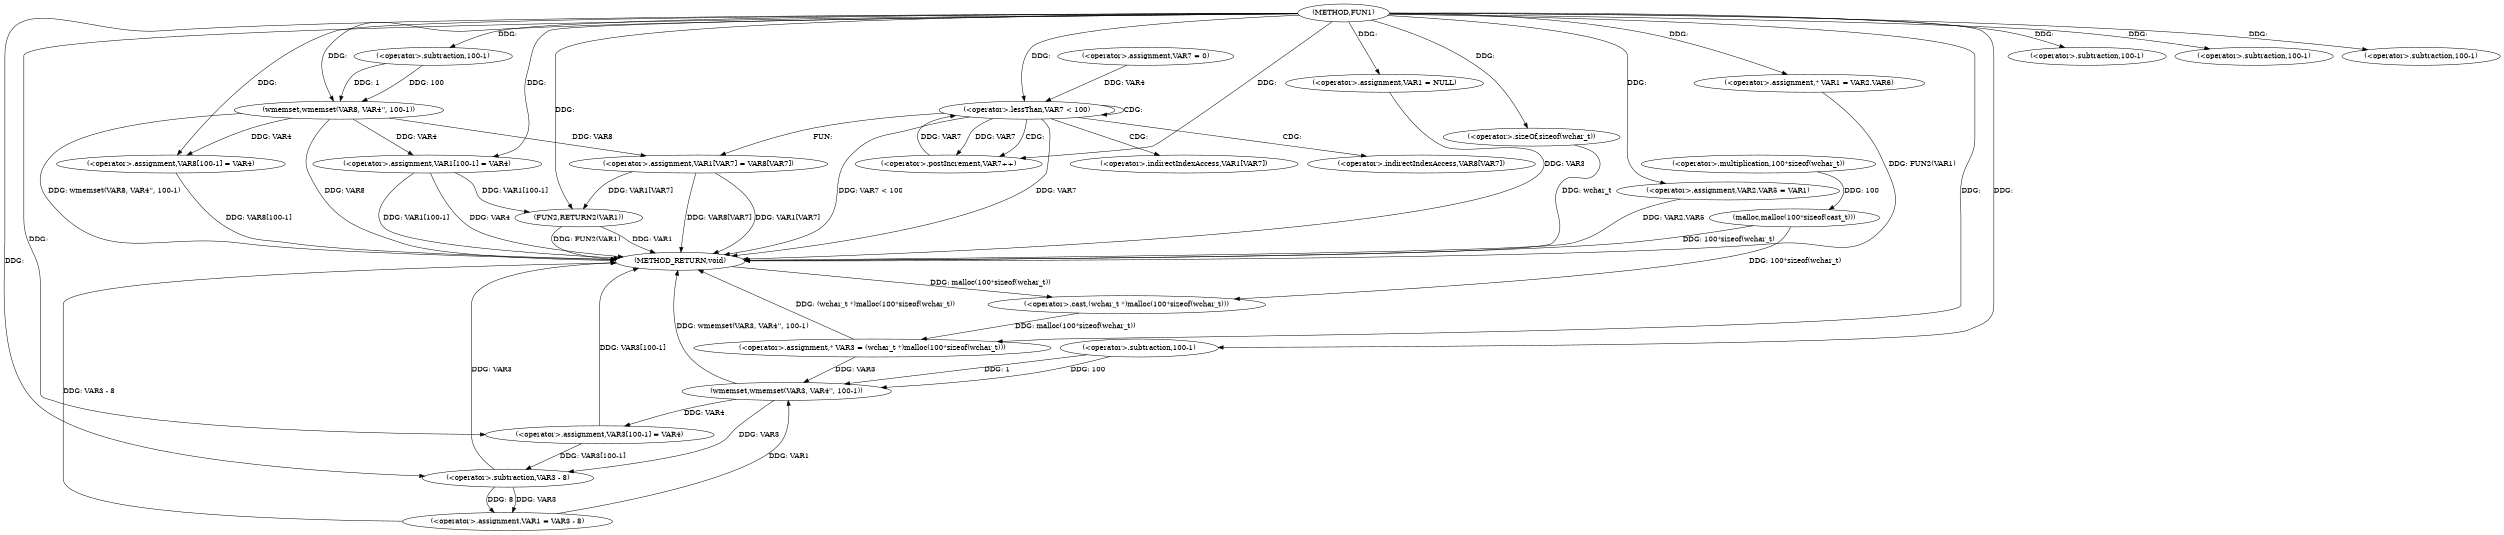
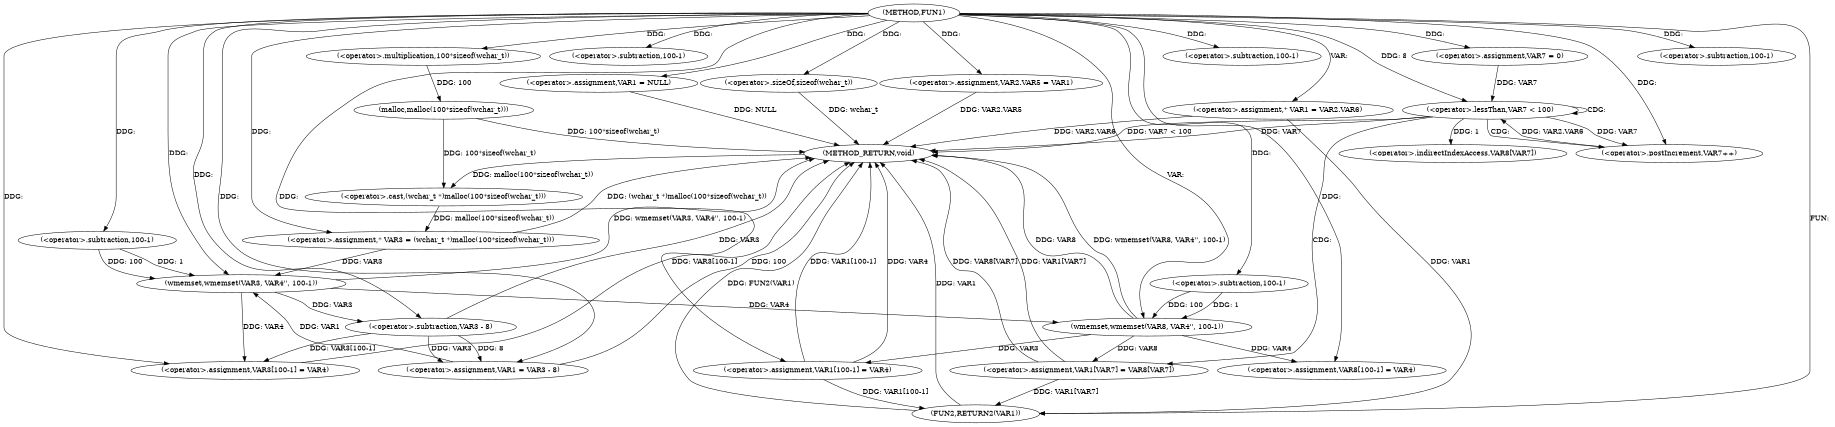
none -> (1251, 22)
none -> (678, 28)
none -> (206, 30)
(1680, 35) -> (1341, 56)
(339, 56) -> (1177, 175)
(1042, 56) -> (1394, 56)
none -> (222, 57)
(1125, 83) -> (1517, 83)
(566, 110) -> (1821, 219)
(417, 137) -> (1019, 349)
(824, 137) -> (1324, 240)
(941, 137) -> (1553, 132)
(1294, 137) -> (1466, 132)
(1184, 164) -> none
(1565, 164) -> (755, 110)
(1922, 164) -> (1085, 132)
(1794, 218) -> (444, 110)
(322, 247) -> none
none -> (674, 304)
(89, 391) -> (769, 262)
none -> (1417, 392)
(556, 455) -> (326, 341)
